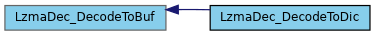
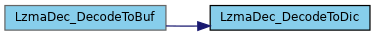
(194, 10) -> (182, 26)
